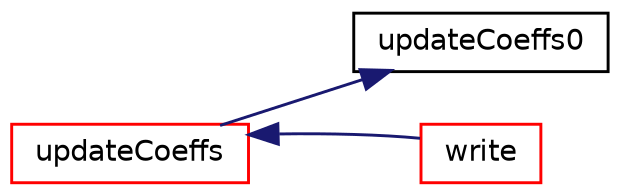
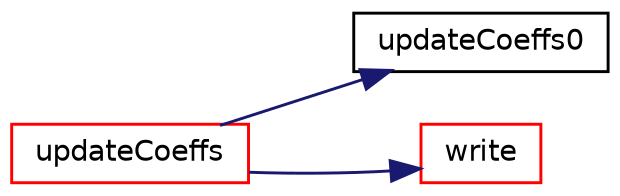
(350, 134) -> (320, 173)
